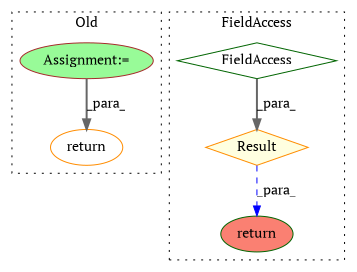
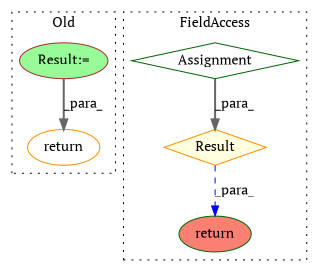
(87, 61) -> (64, 61)
(257, 61) -> (215, 61)
